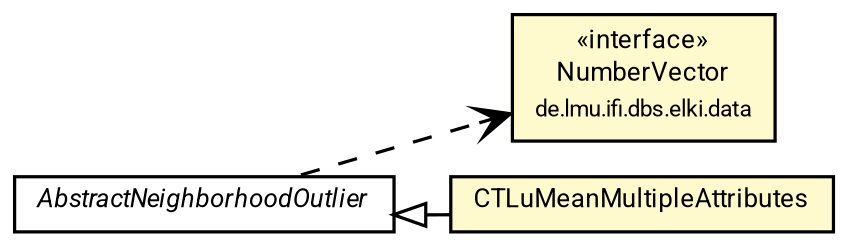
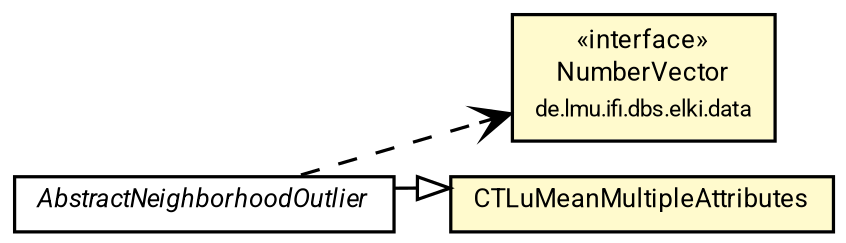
(438, 215) -> (405, 188)
